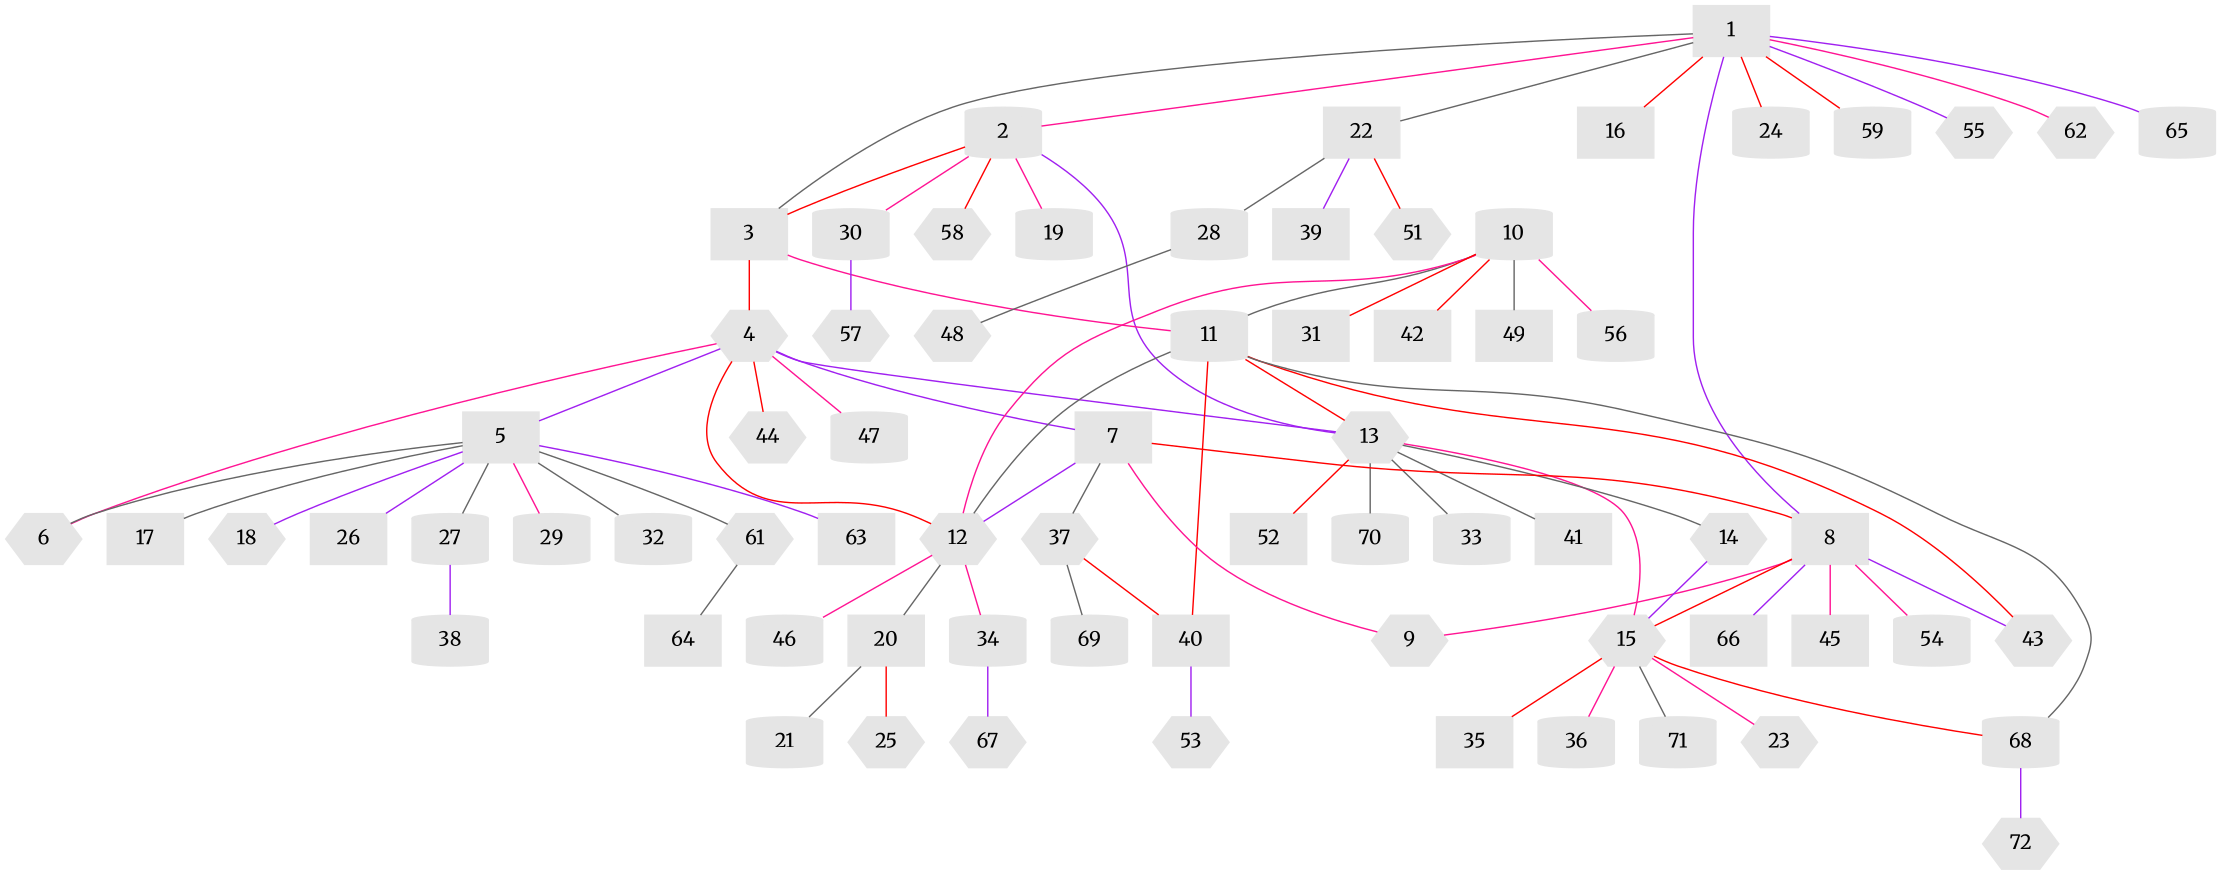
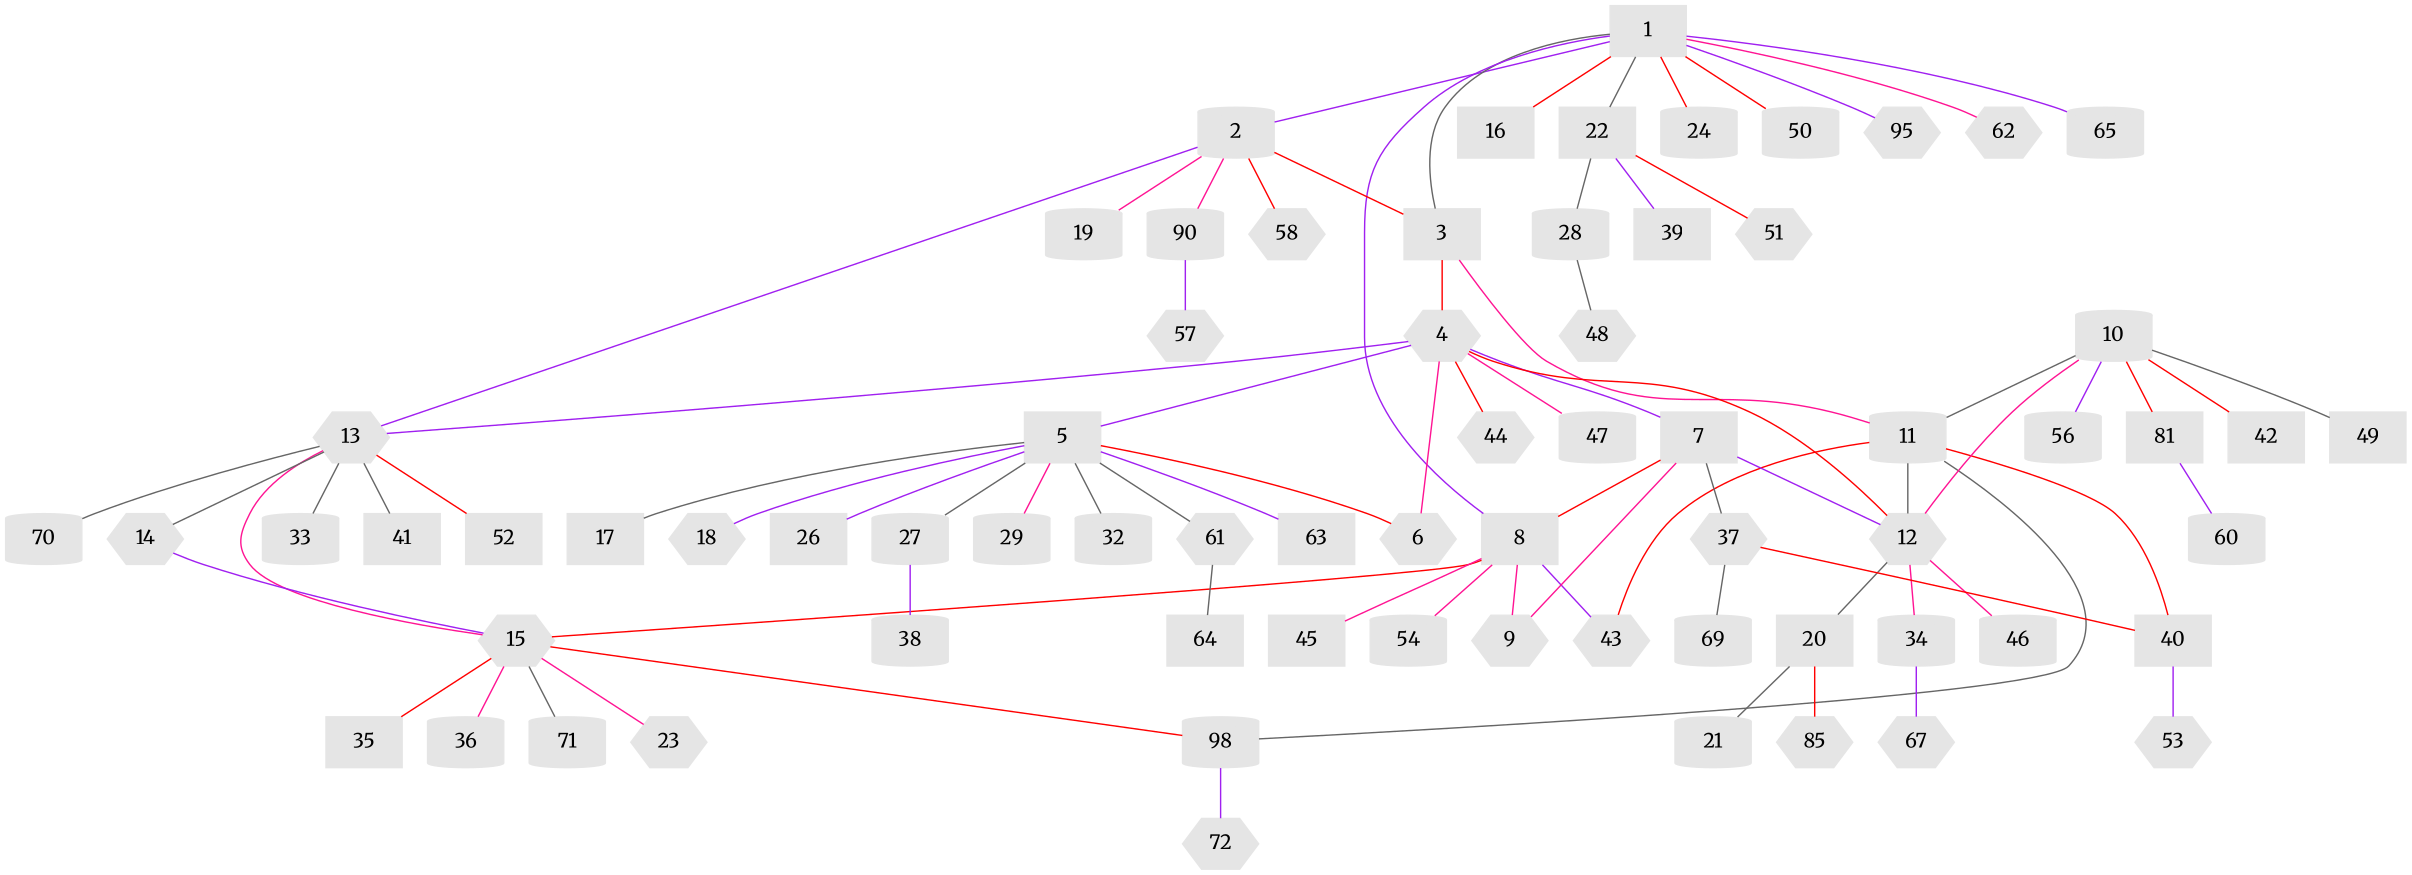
(1367, 82) -> (1442, 82)
(1873, 133) -> (1801, 133)
(1974, 133) -> (1902, 133)
(851, 234) -> (1185, 234)
(1565, 285) -> (2088, 387)
(1311, 336) -> (2165, 437)
(1295, 390) -> none
(264, 472) -> (1248, 478)
none -> (2227, 539)
(1729, 641) -> none
(886, 742) -> (1815, 742)
(2021, 742) -> (1221, 742)
